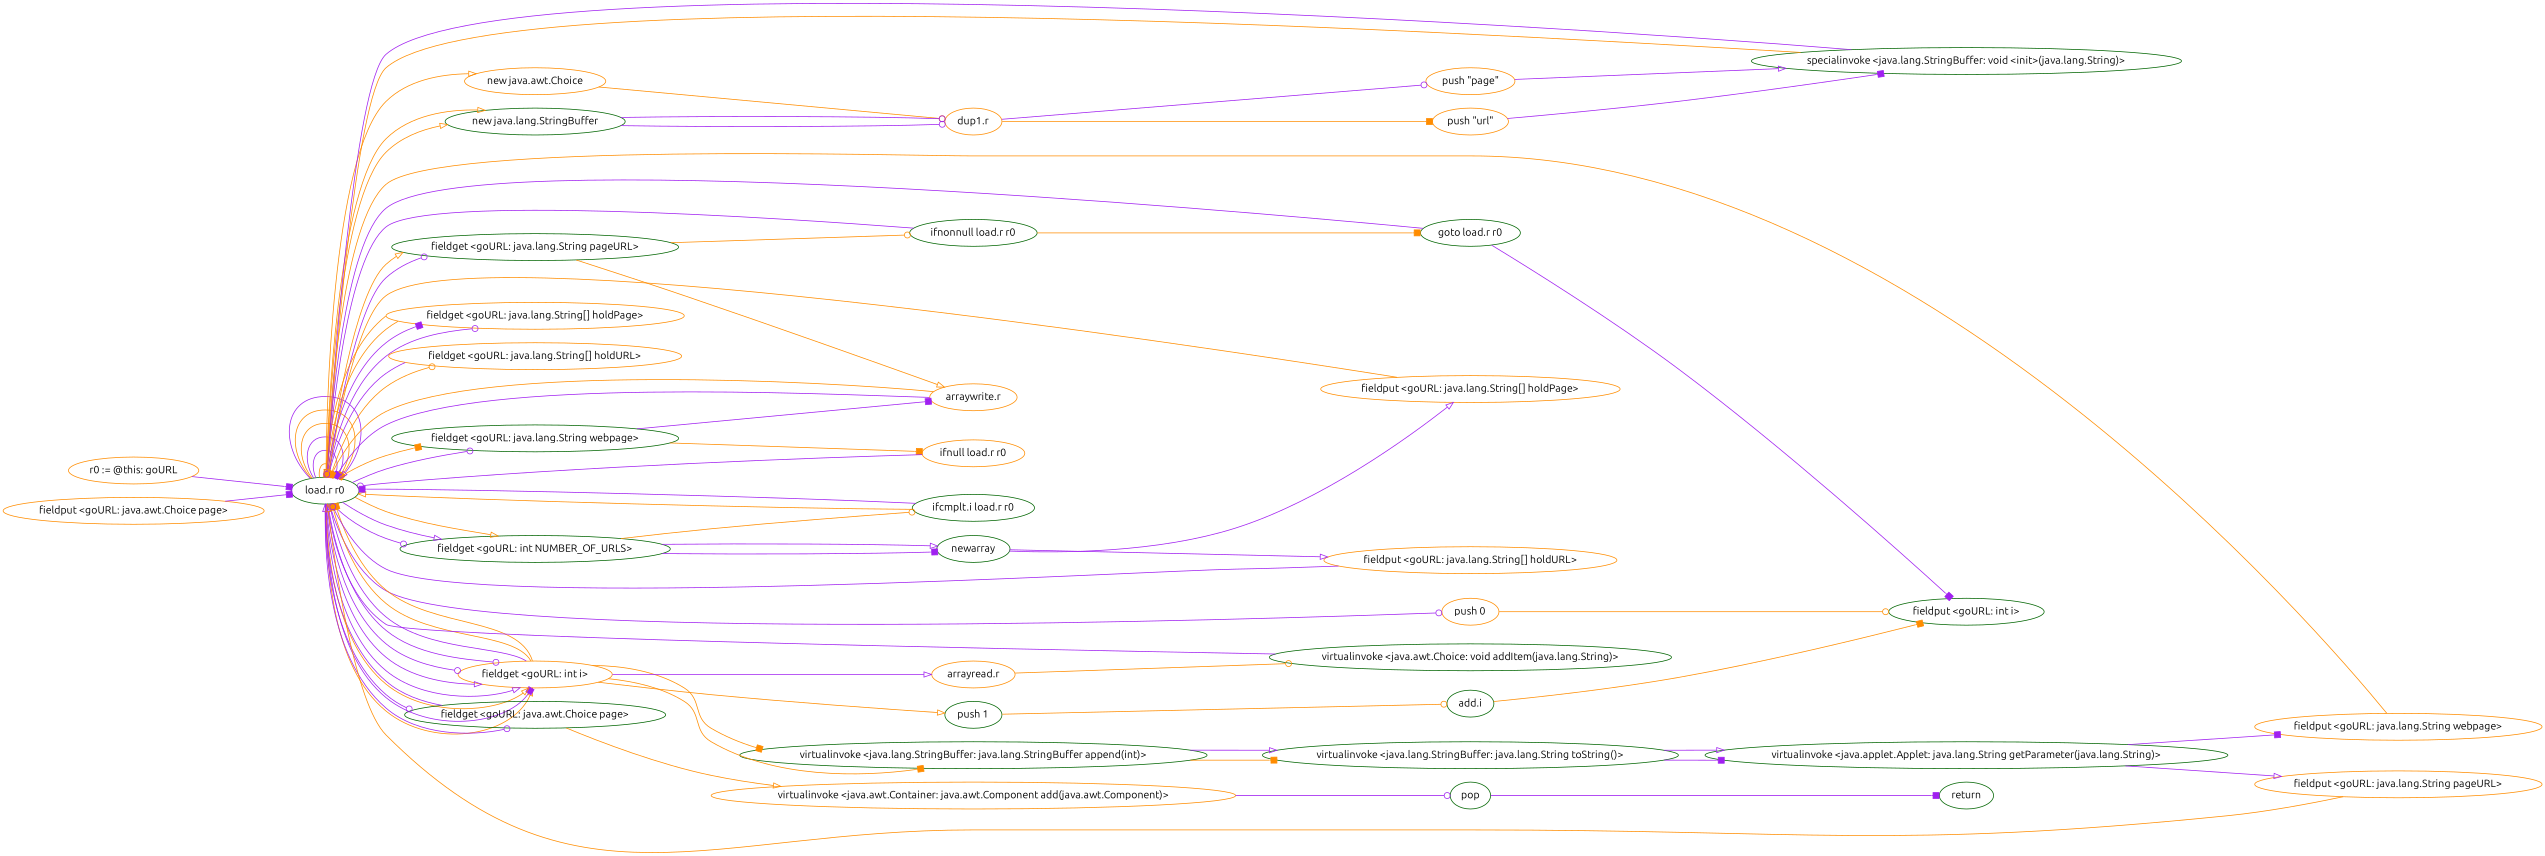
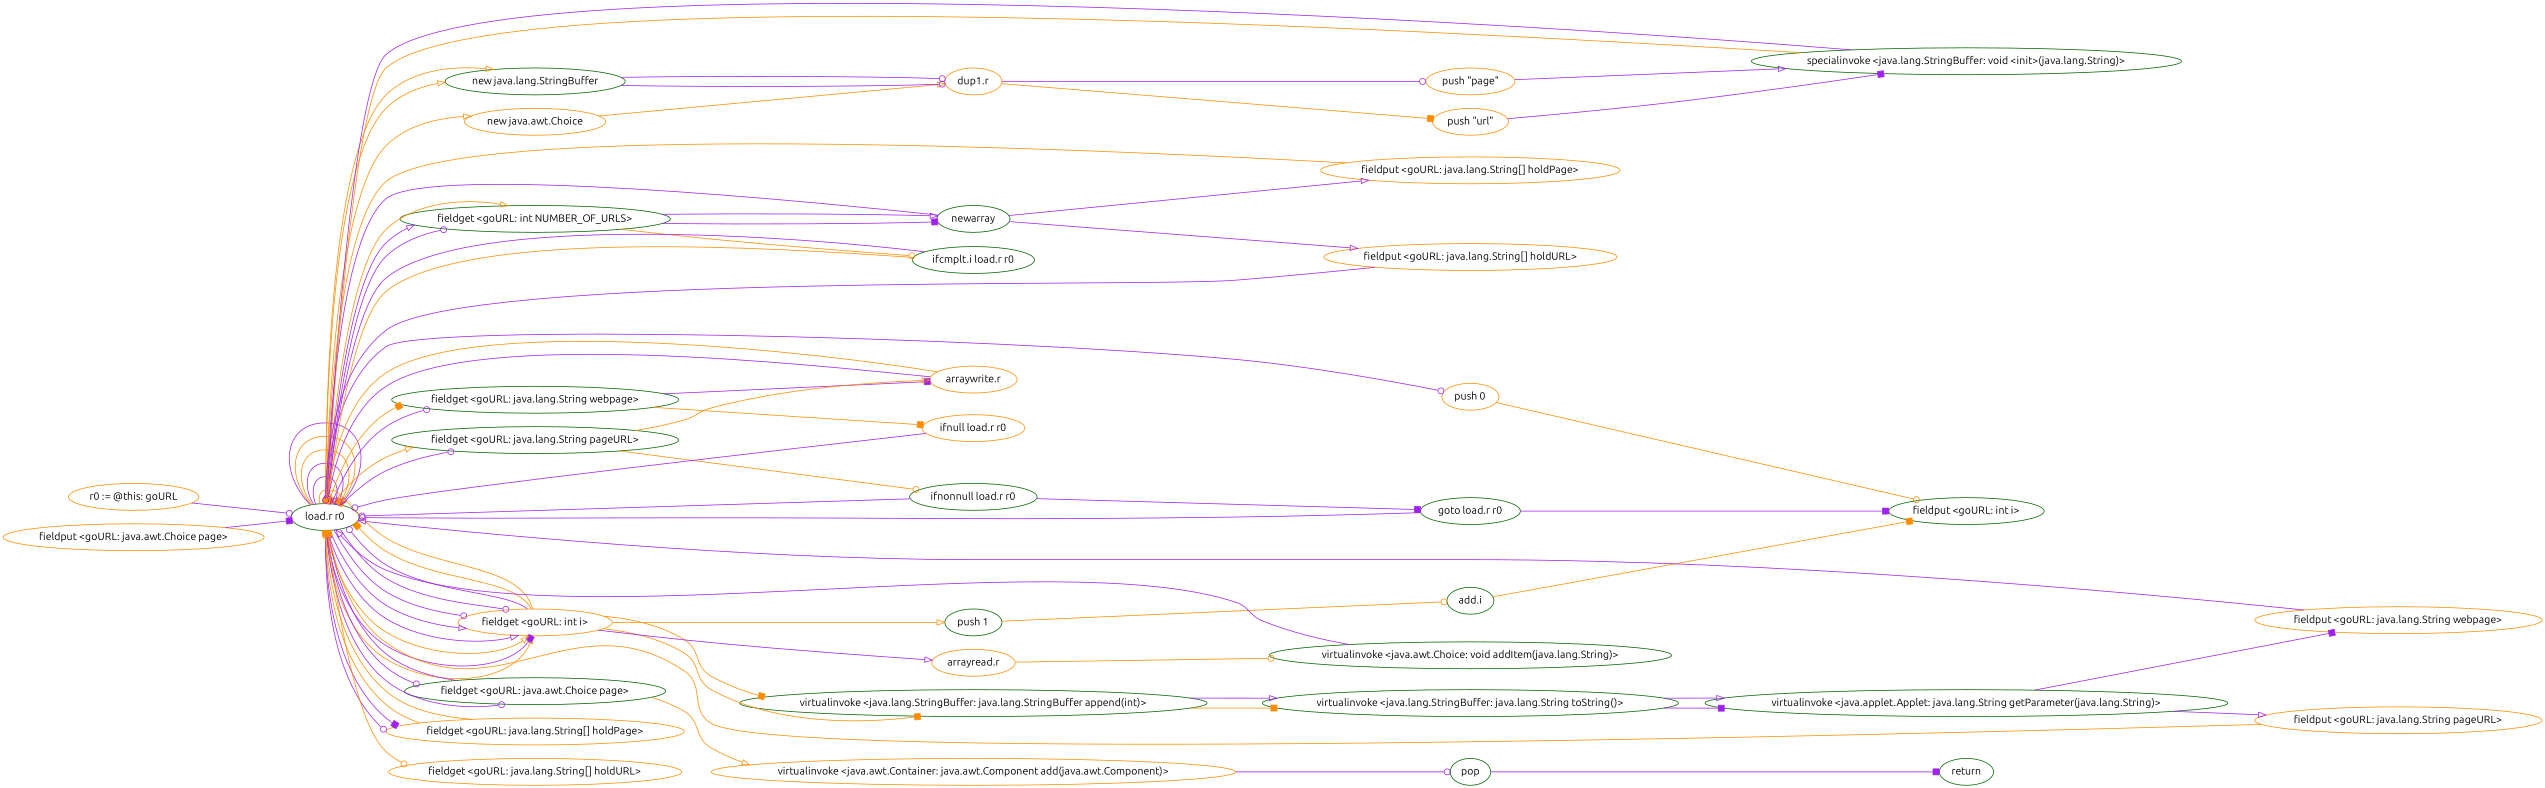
(769, 103) -> (768, 100)
(1331, 156) -> (1335, 560)
(1225, 233) -> (1225, 504)
(358, 404) -> (508, 185)
(238, 482) -> (239, 508)
(1232, 830) -> (1239, 744)
